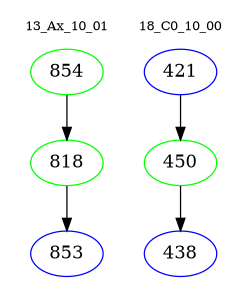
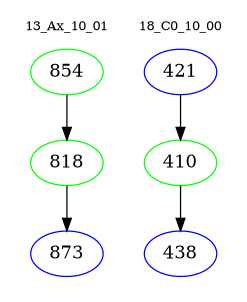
(181, 163) -> (181, 163)
(67, 254) -> (67, 254)
